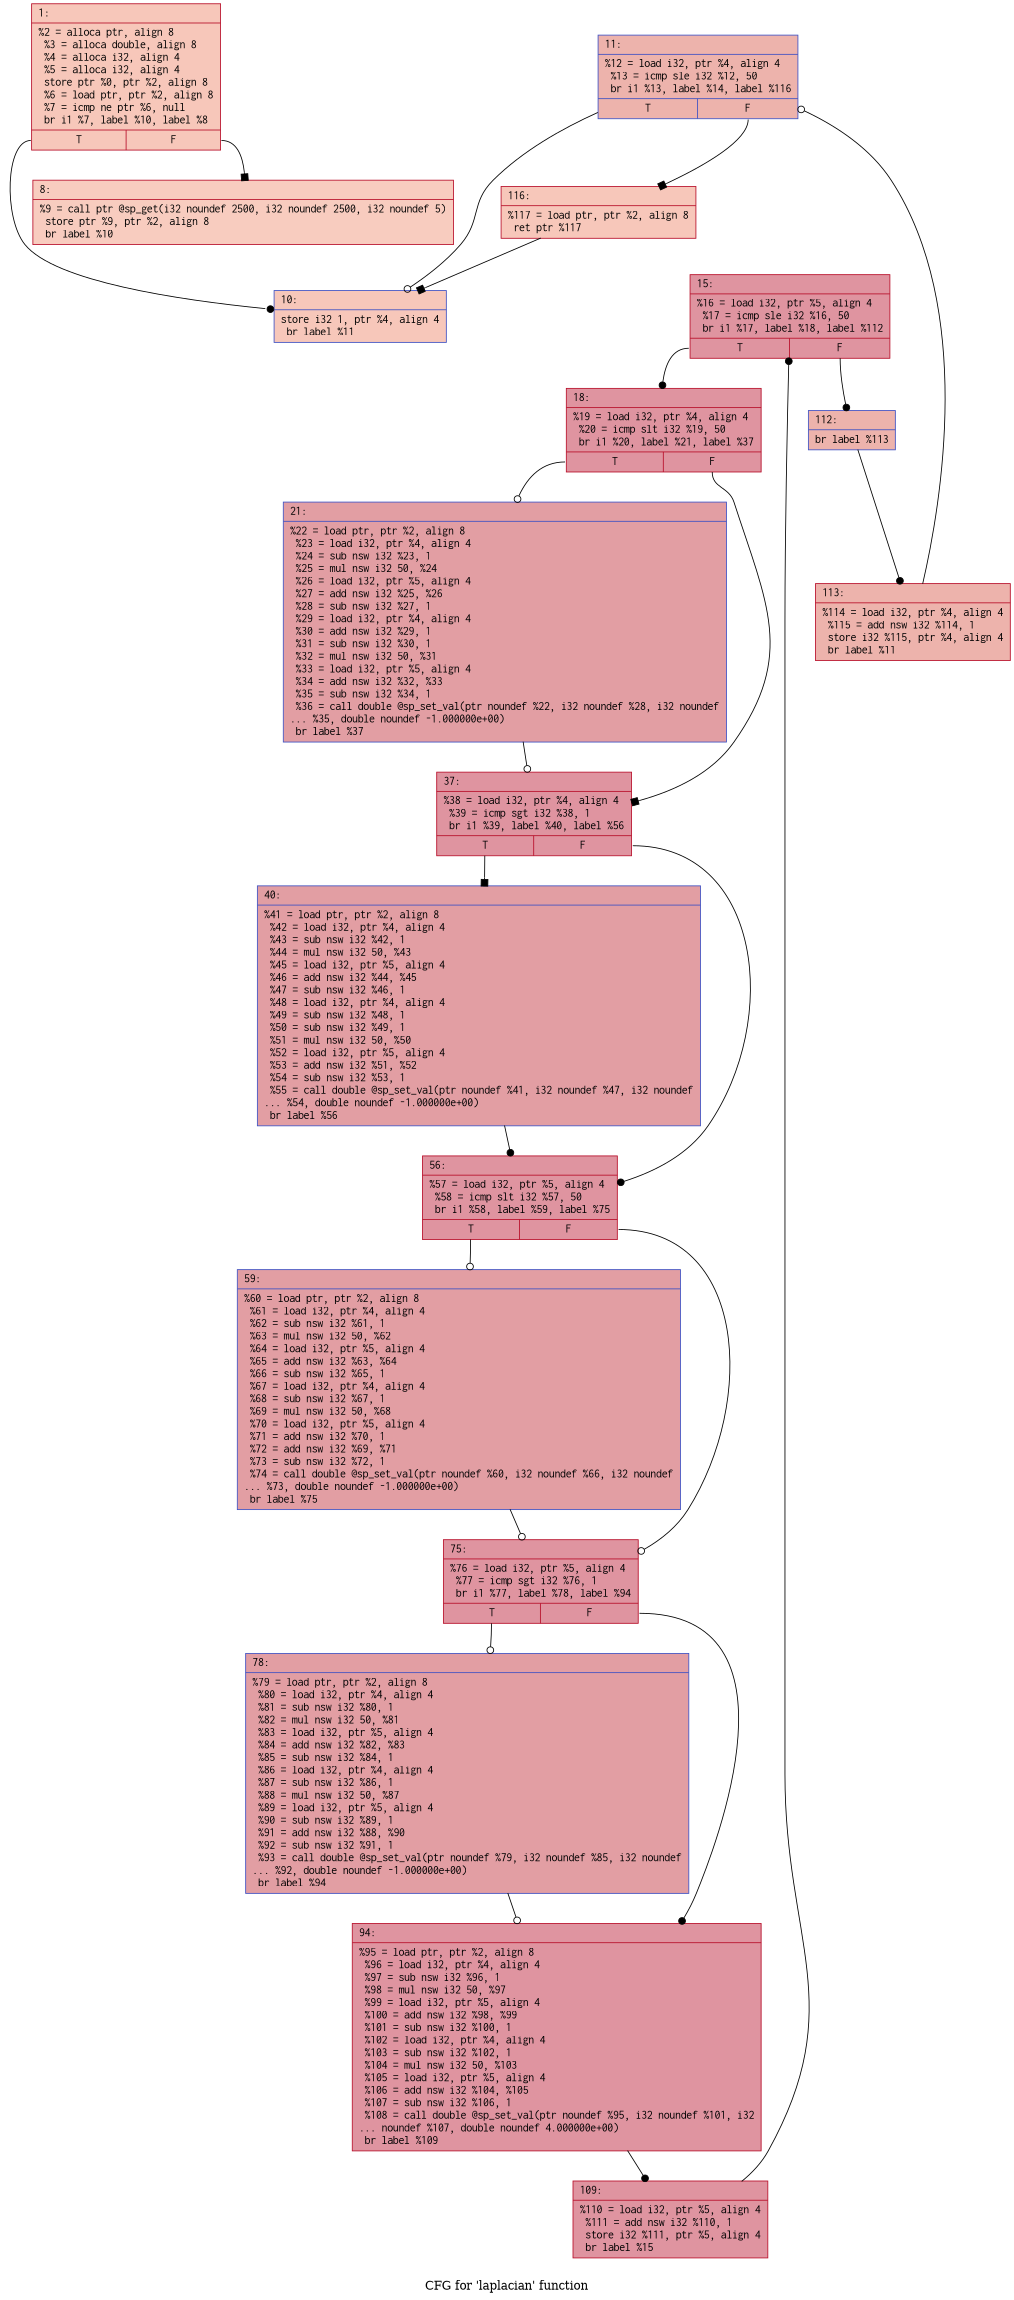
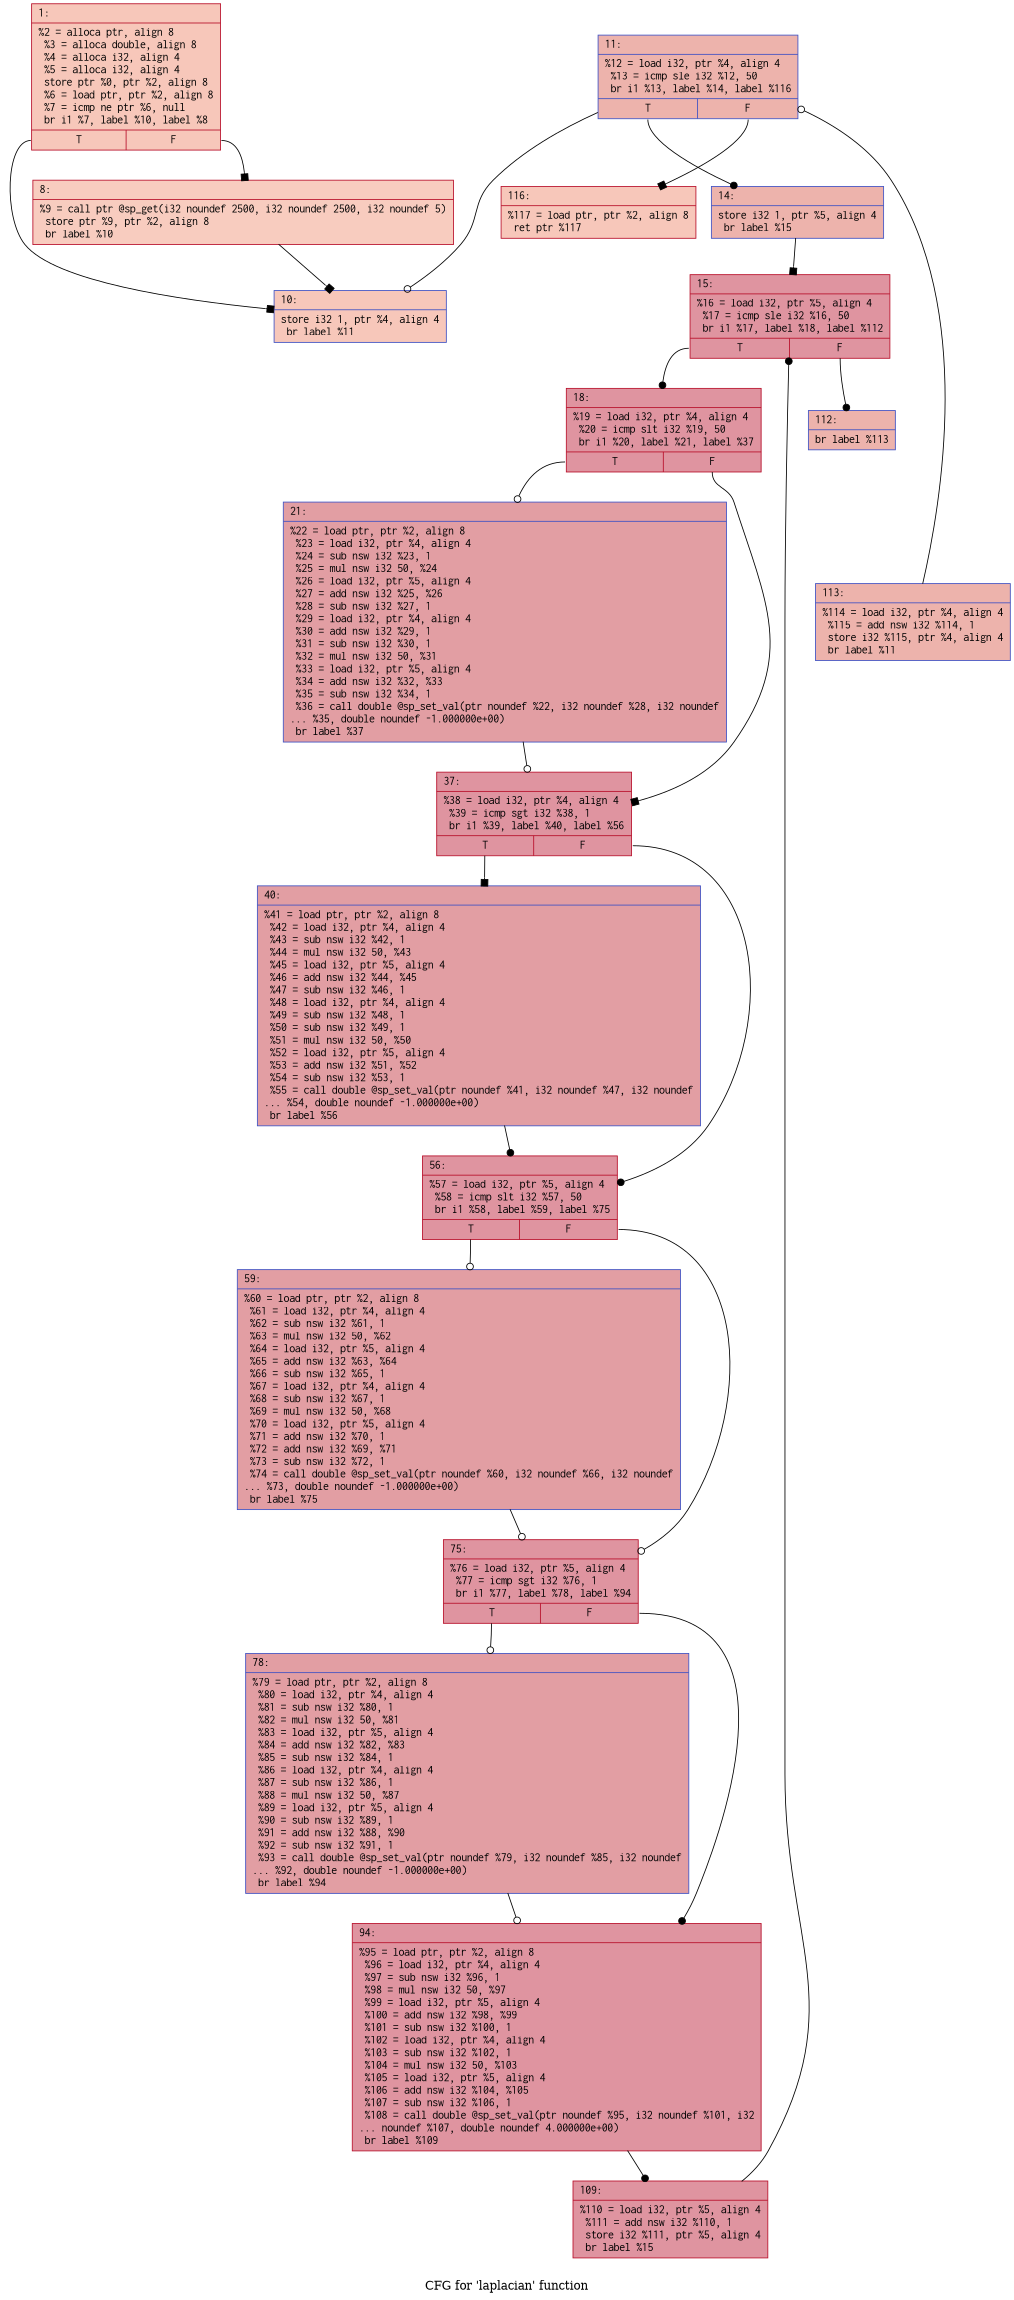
none -> (797, 212)
(483, 263) -> (302, 265)
(85, 277) -> (85, 277)
(878, 513) -> none
(913, 622) -> (913, 622)
